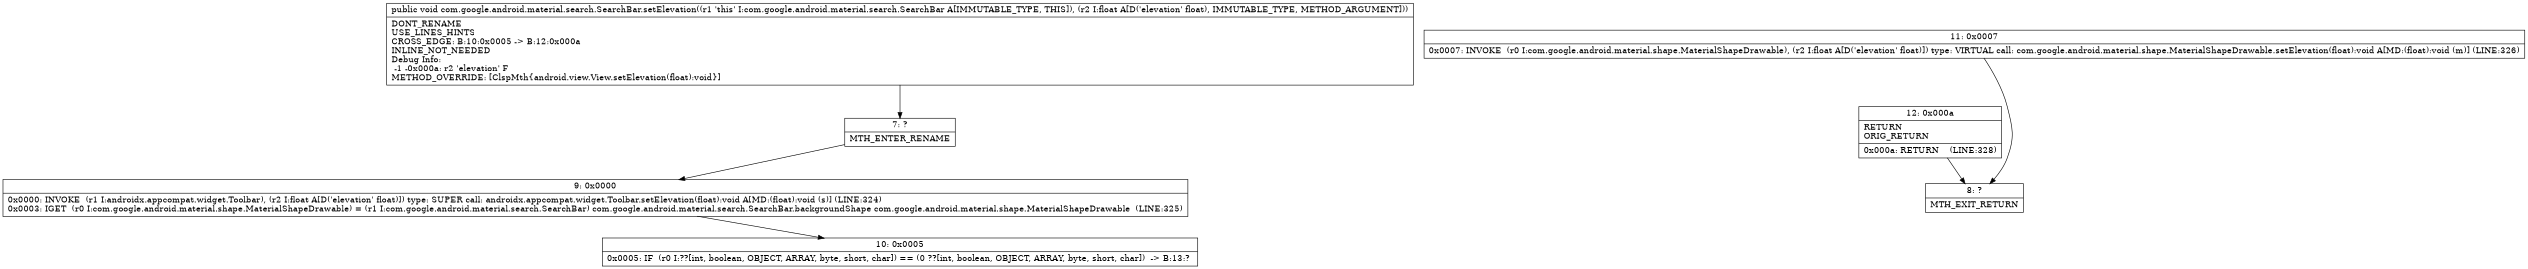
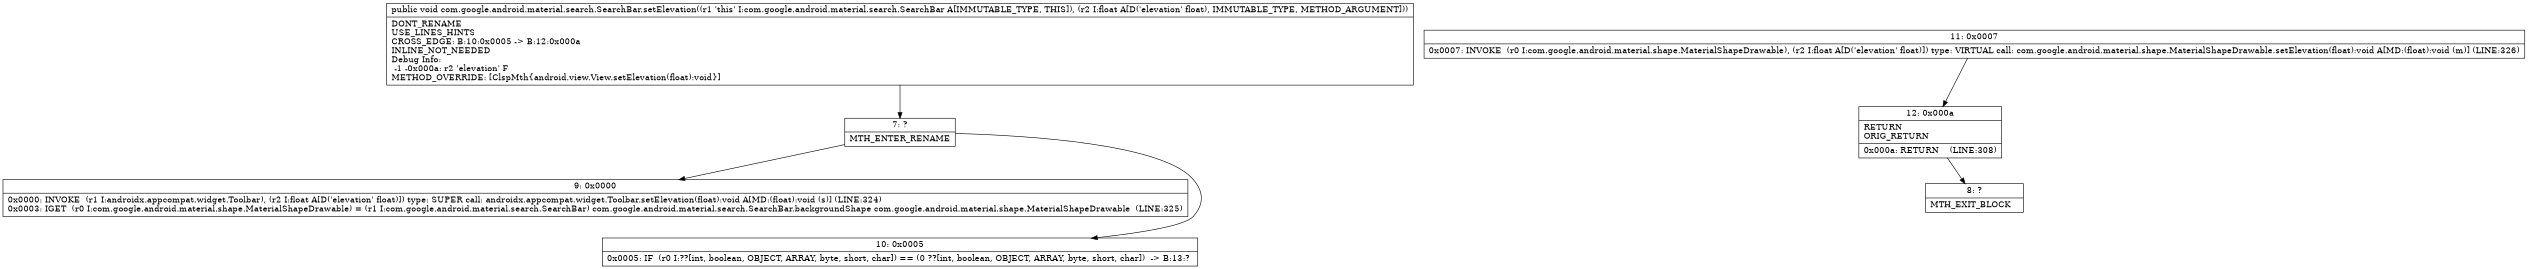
(2010, 118) -> (1957, 80)
(1930, 150) -> (1930, 150)
(1974, 205) -> (1971, 205)
(758, 227) -> (1147, 156)
